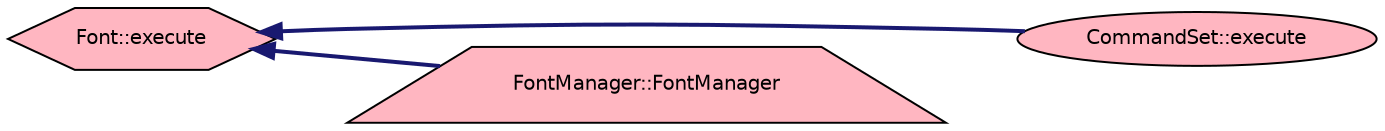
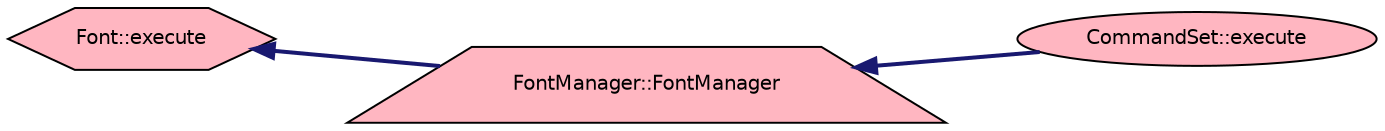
(653, 25) -> (958, 59)
